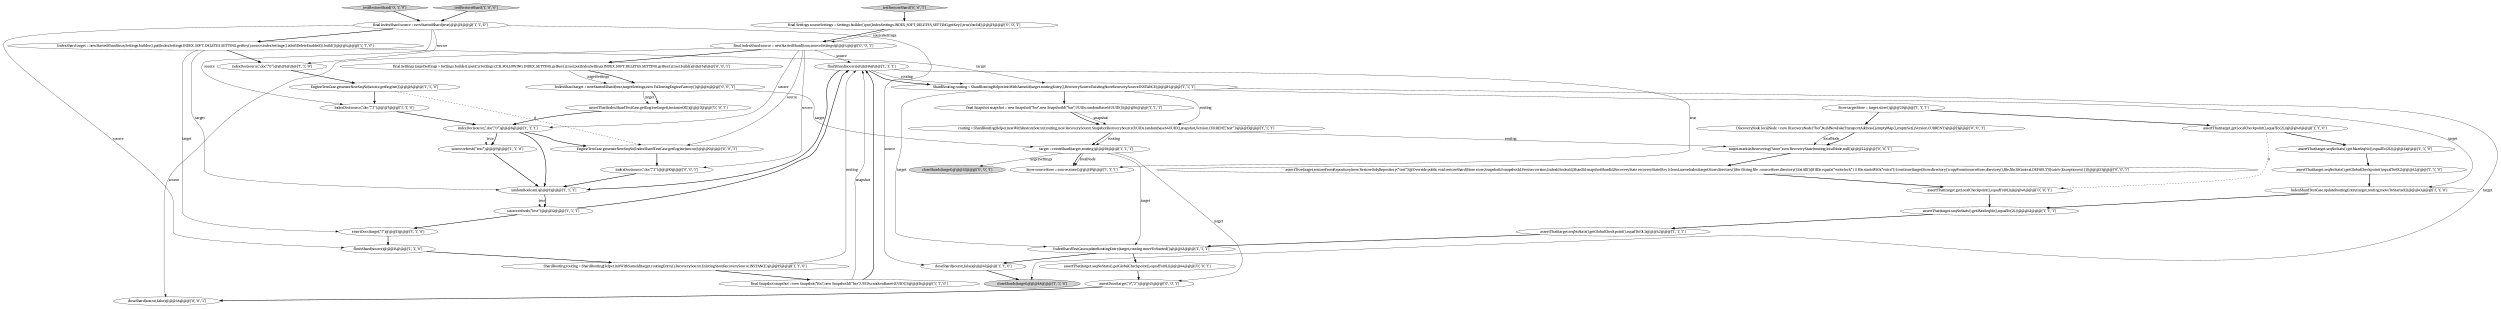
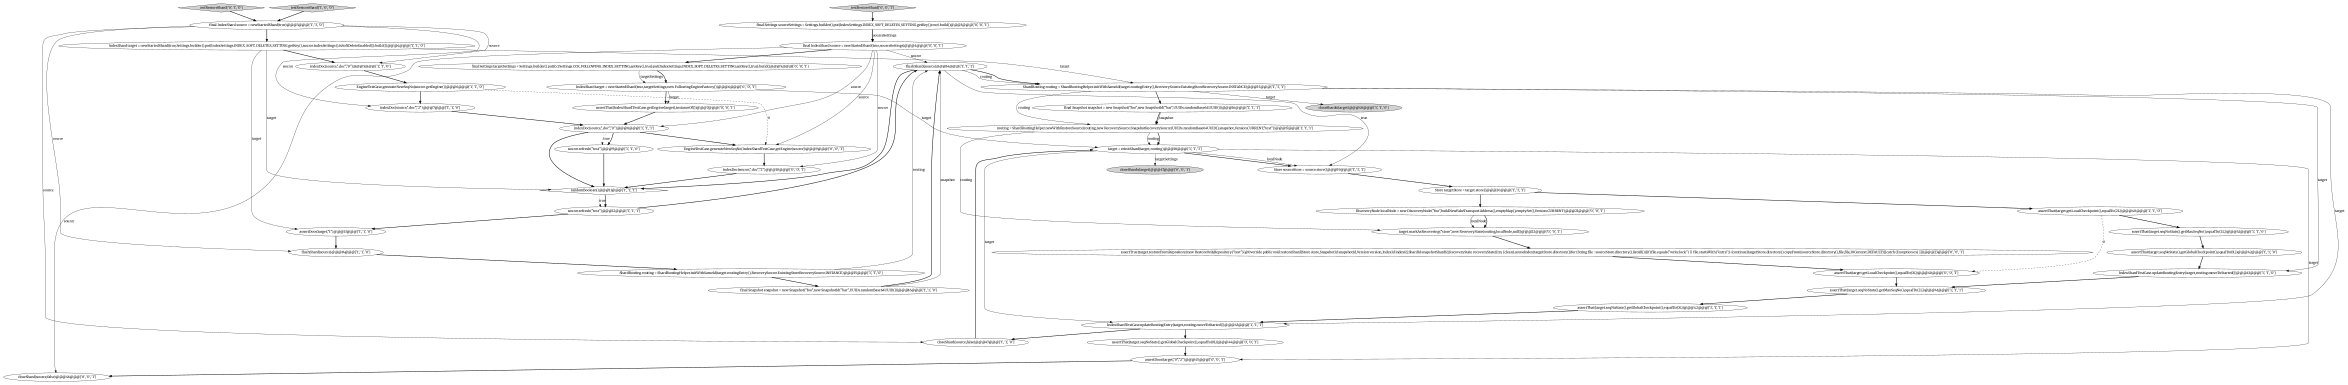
none -> (1399, 180)
(544, 190) -> (604, 190)
(1002, 275) -> (976, 193)
